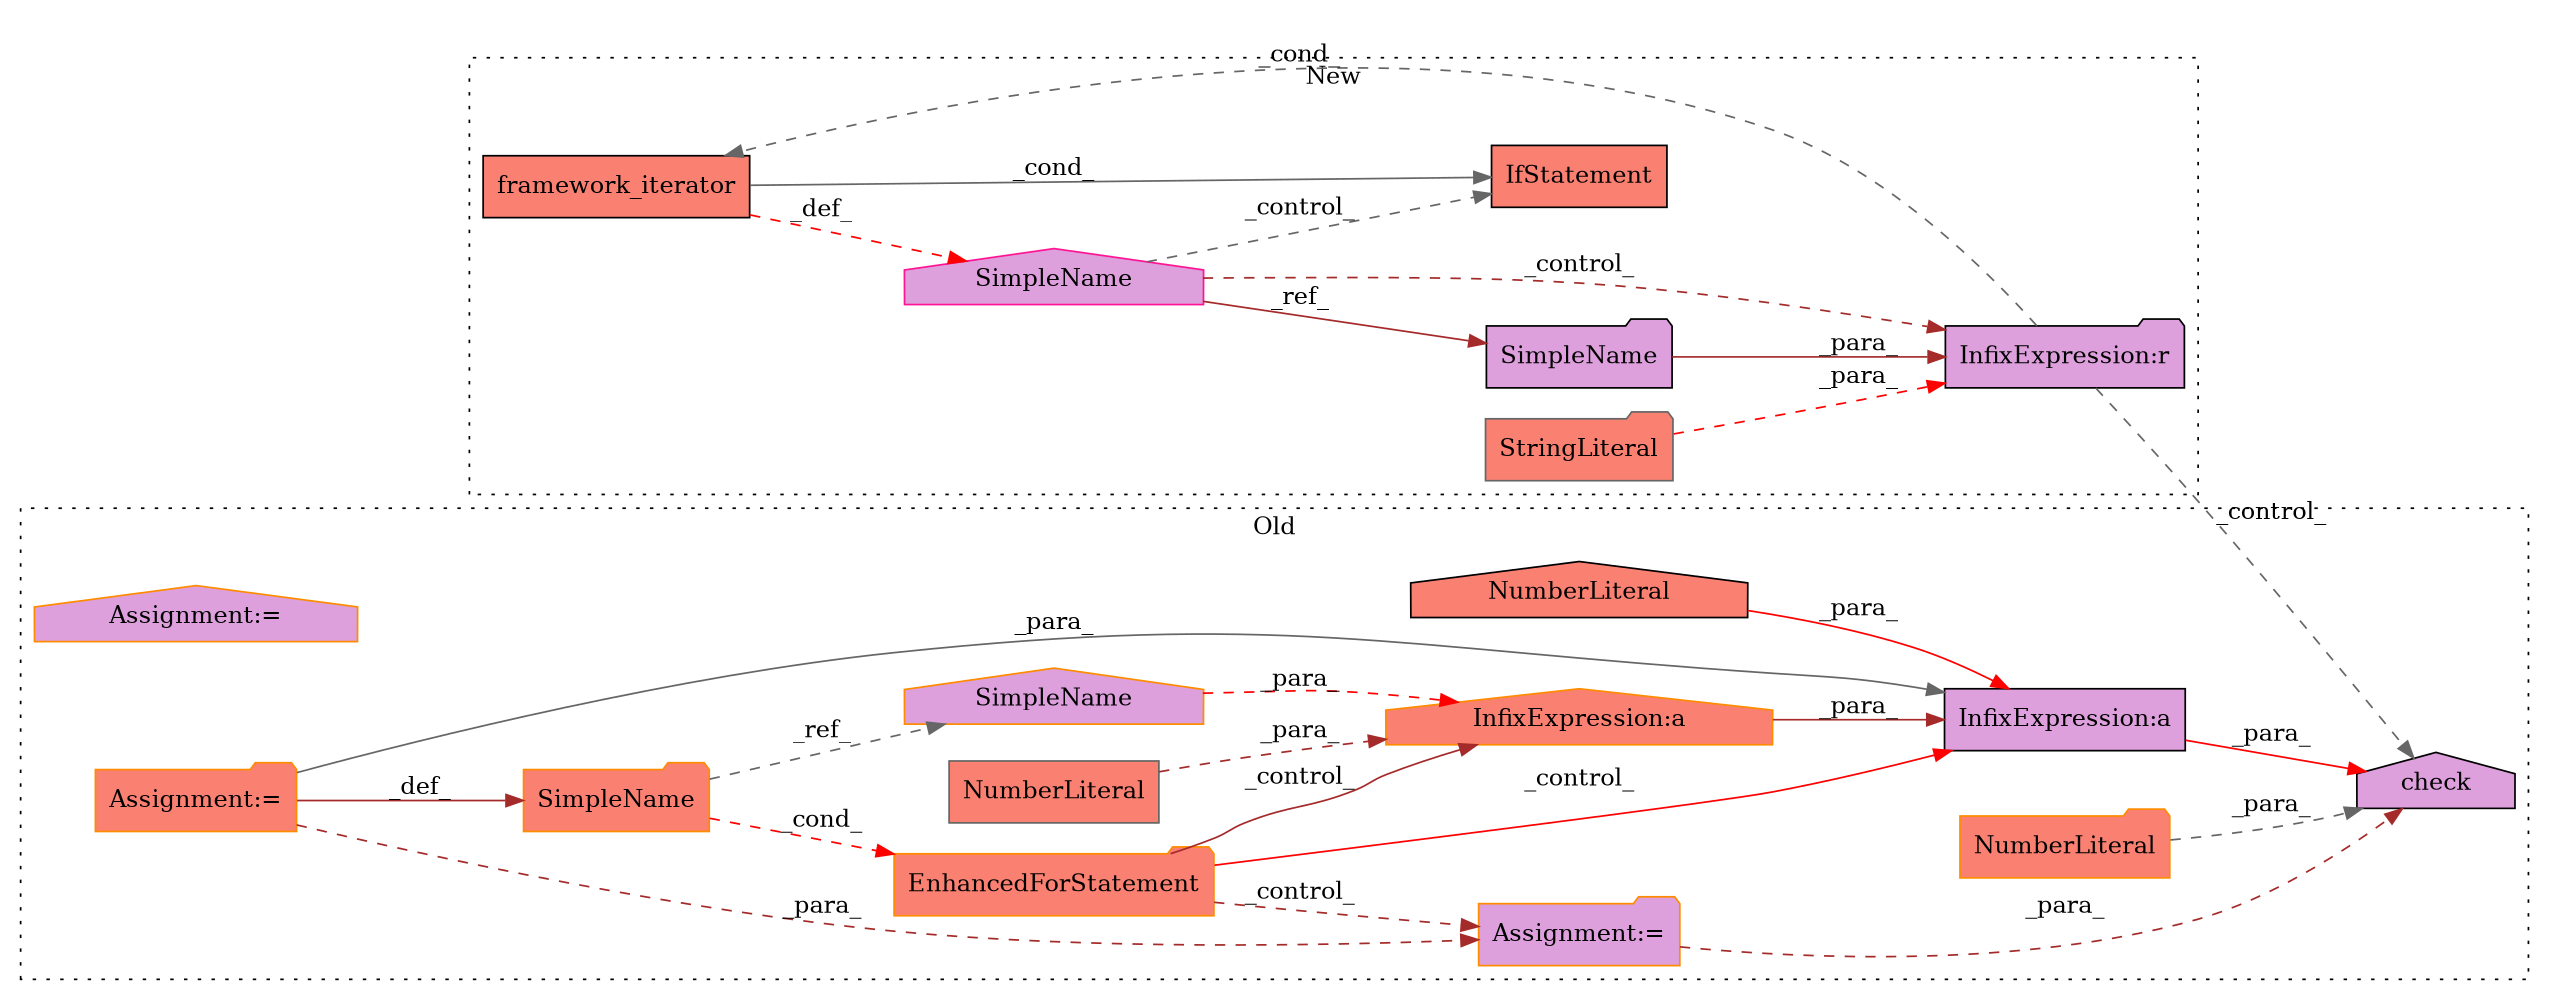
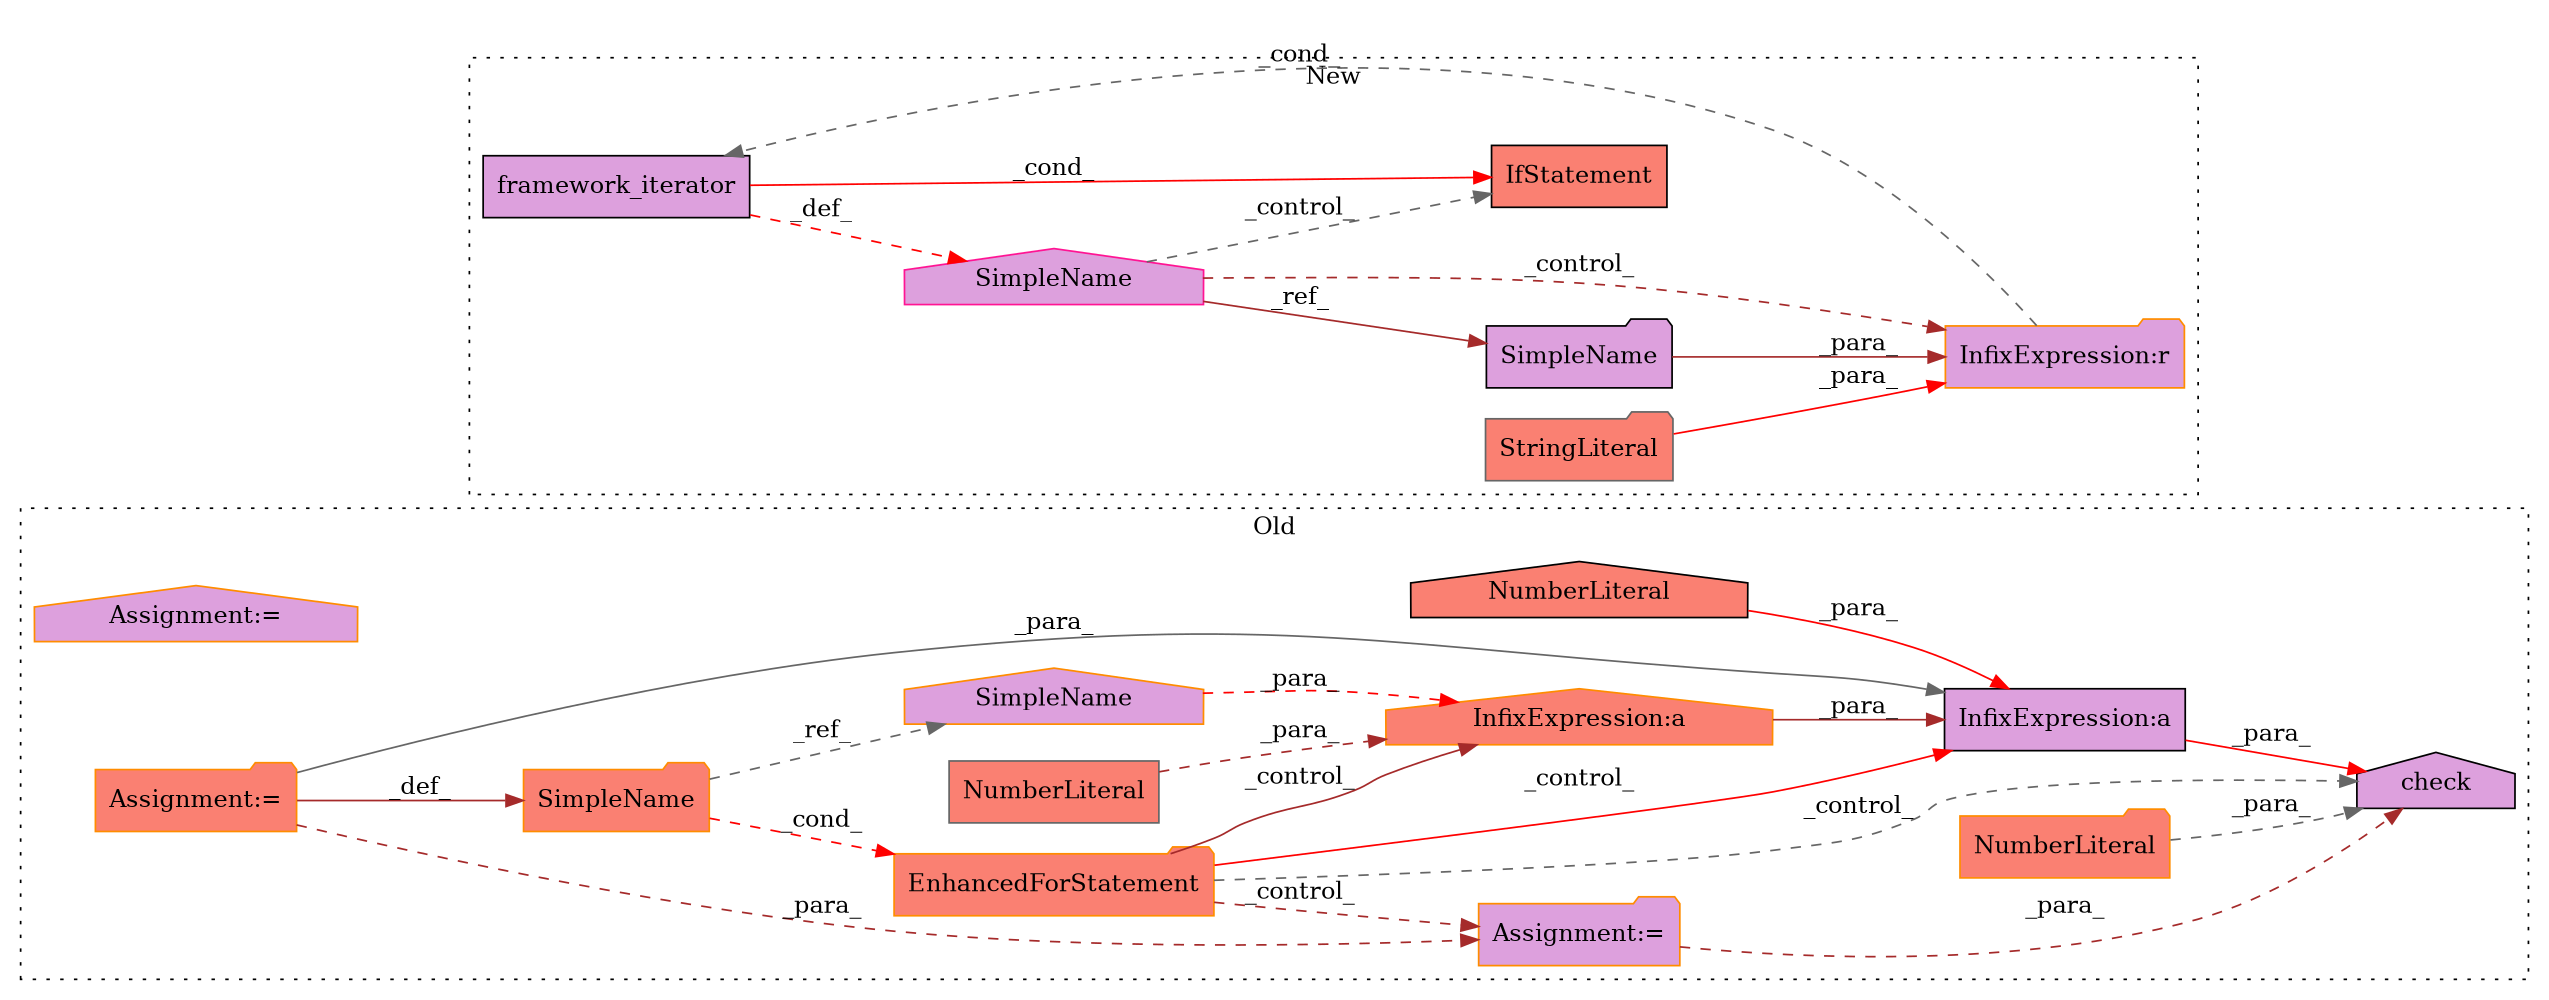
(1112, 181) -> (1112, 181)
(616, 187) -> (616, 187)
(2065, 357) -> (2065, 357)
(1801, 411) -> (1801, 411)
(2252, 564) -> (1782, 849)
